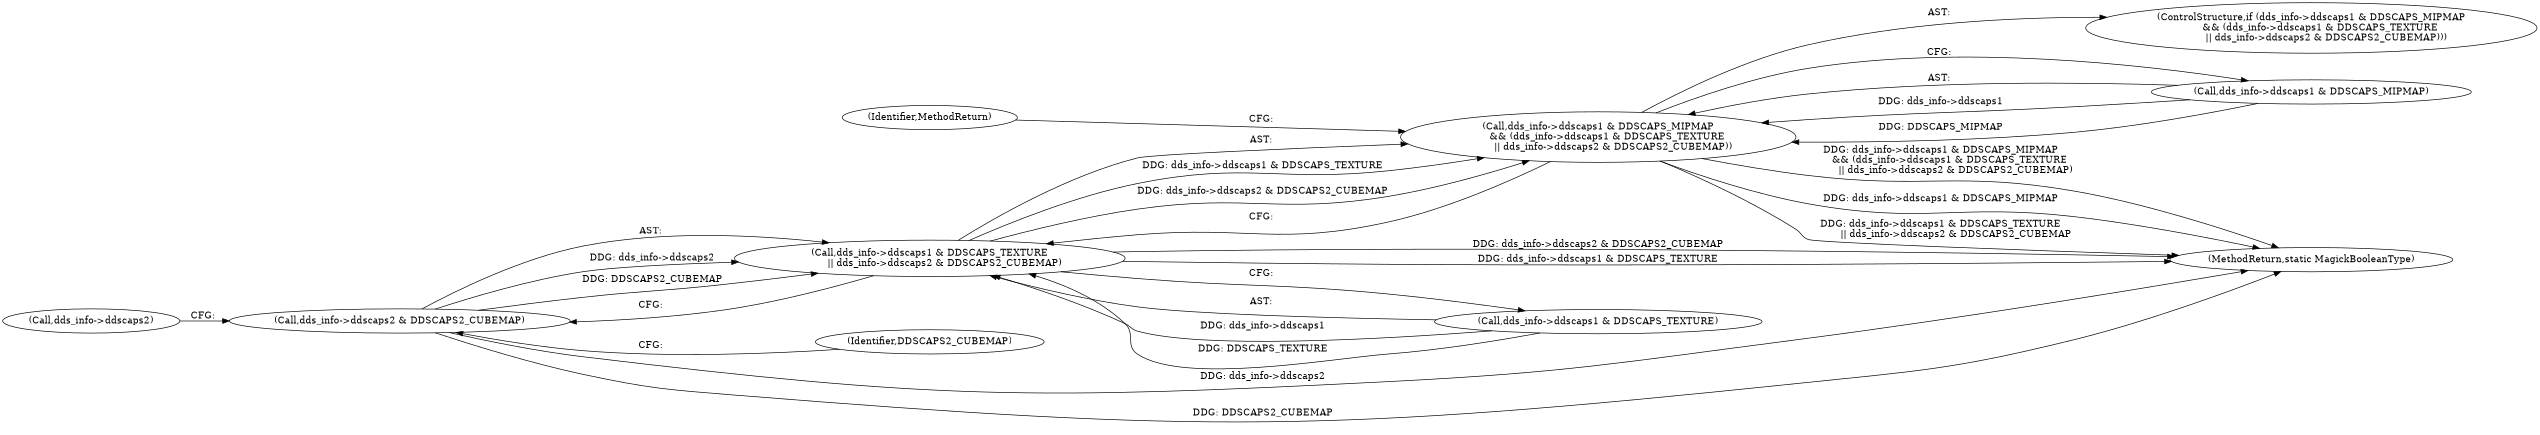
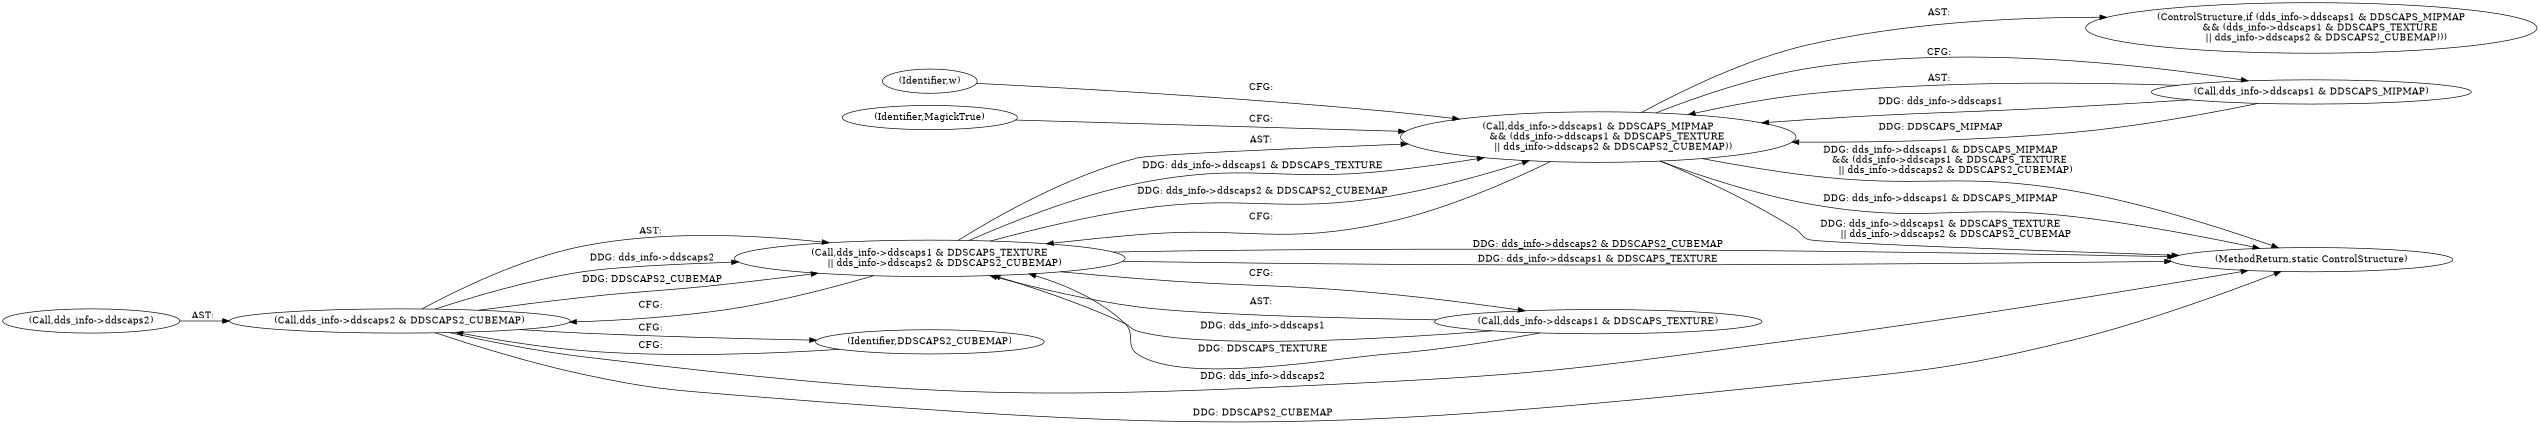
none -> (930, 81)
(930, 118) -> (930, 118)
(2311, 260) -> (2311, 260)
(205, 316) -> (205, 316)
none -> (665, 336)
